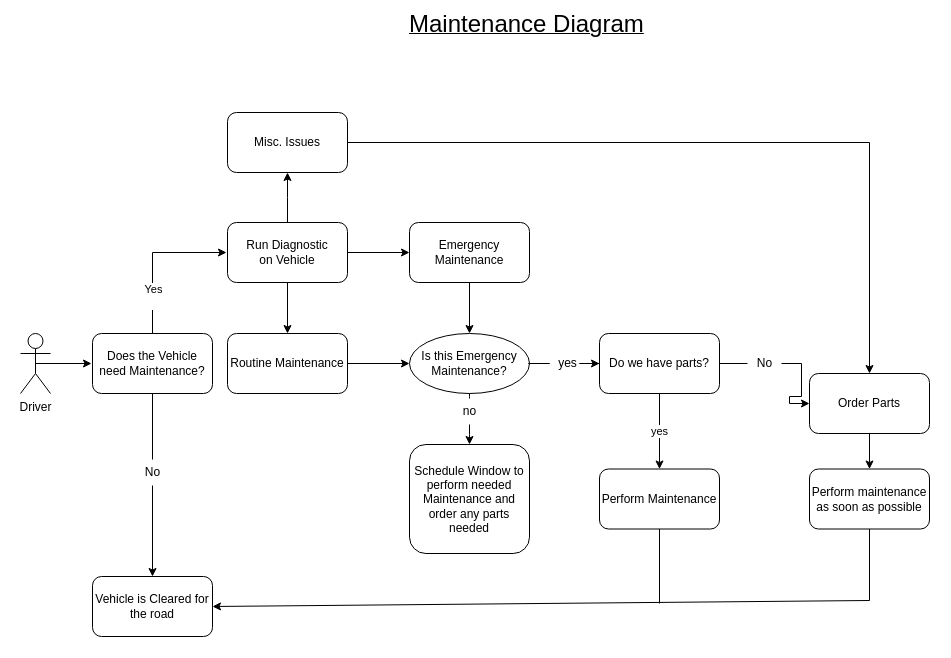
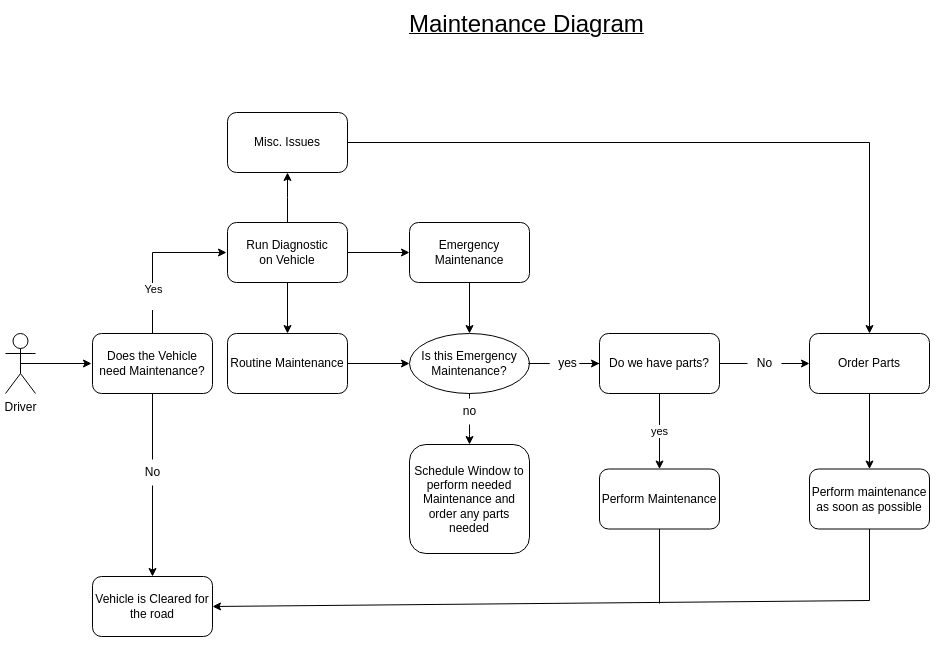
(36, 364) -> (21, 364)
(870, 404) -> (870, 364)
